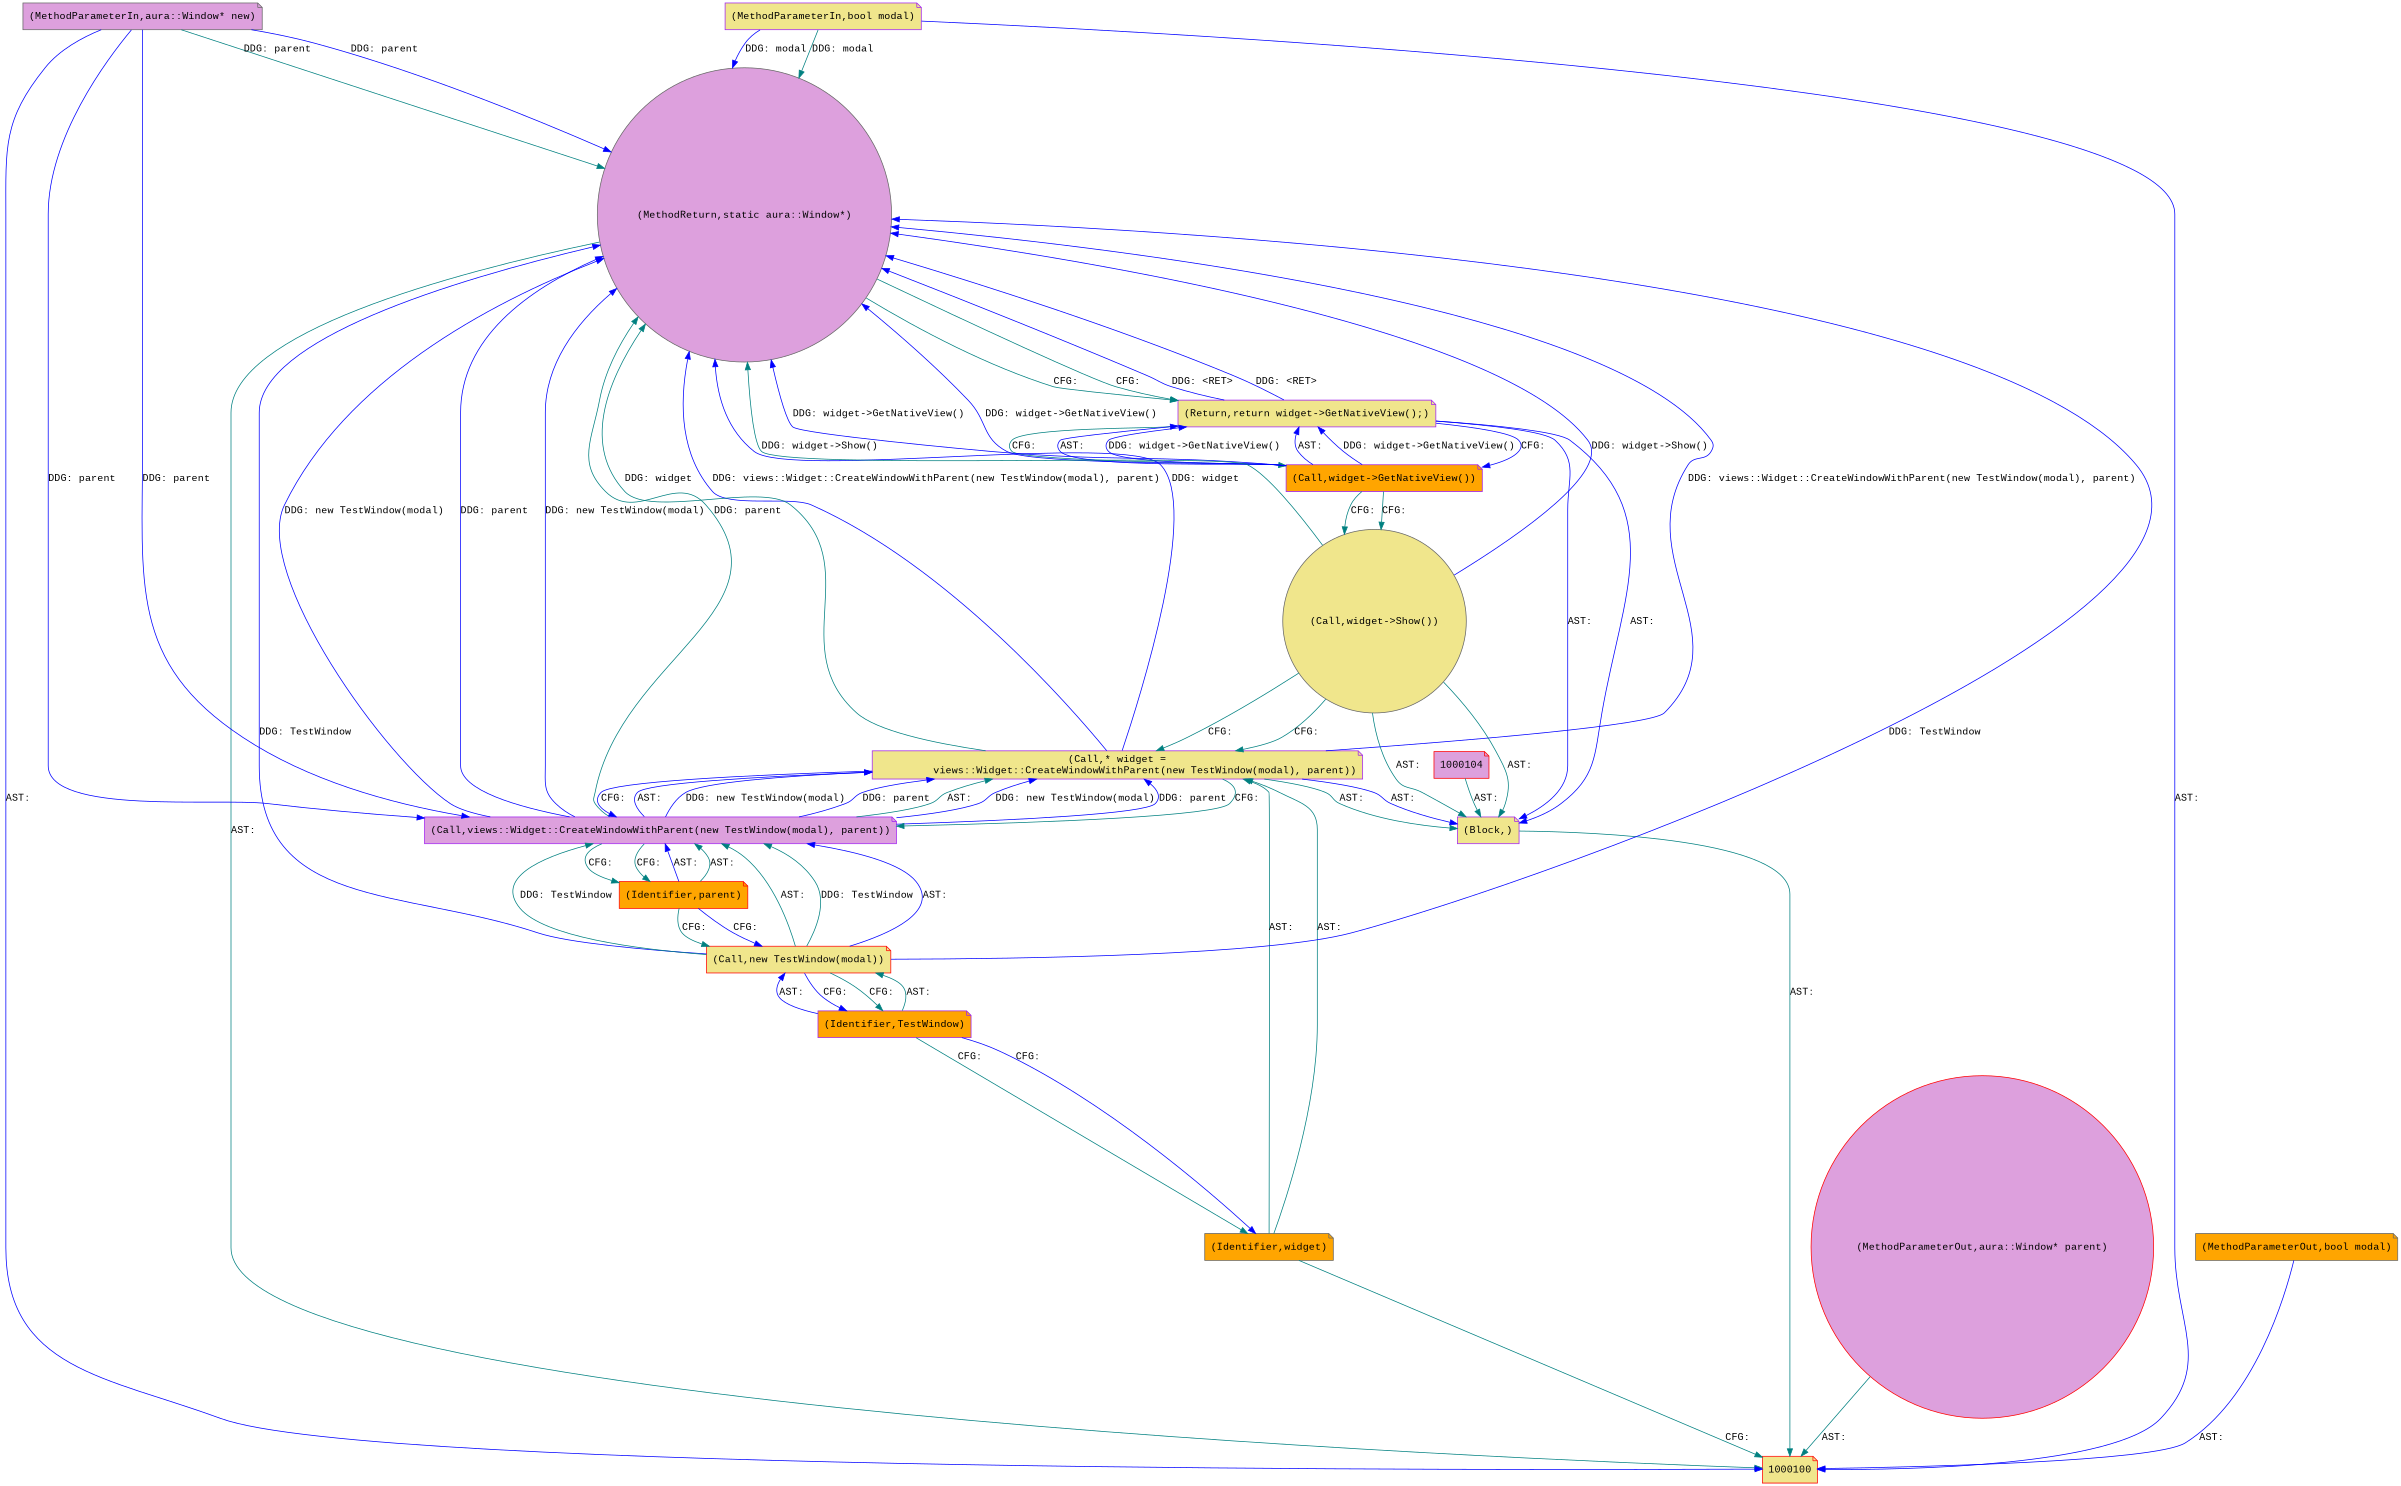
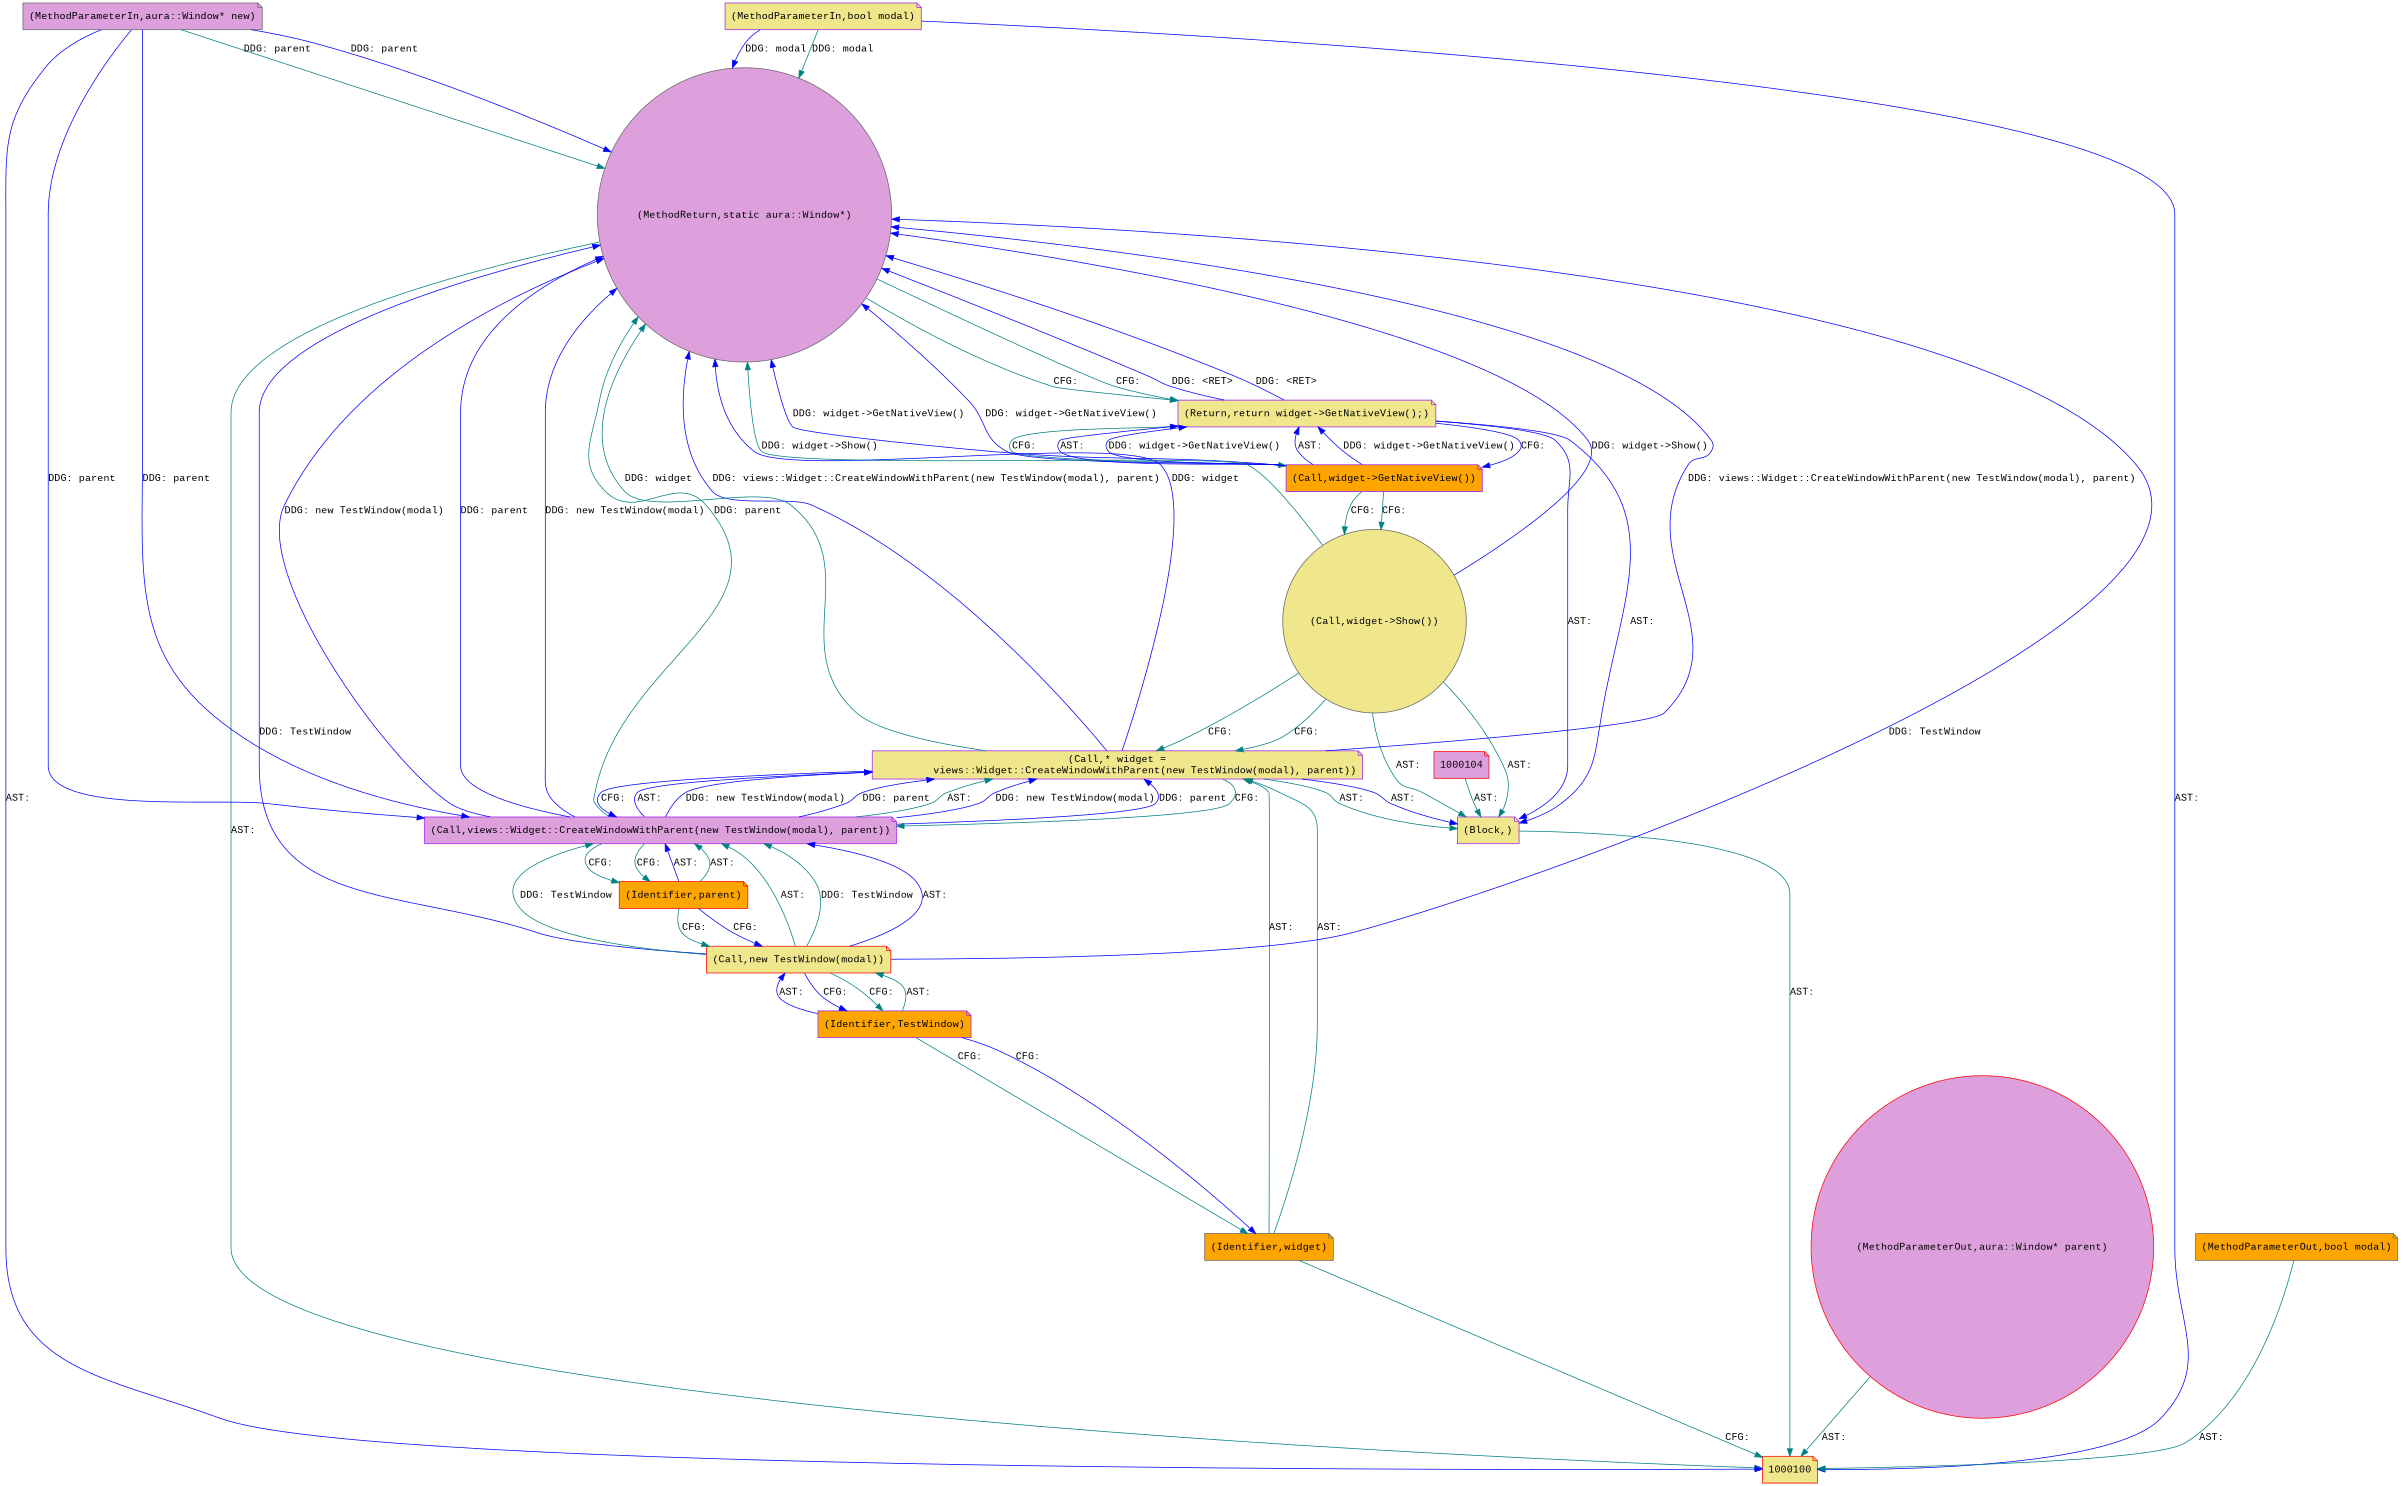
(2114, 1456) -> (2114, 1456)
